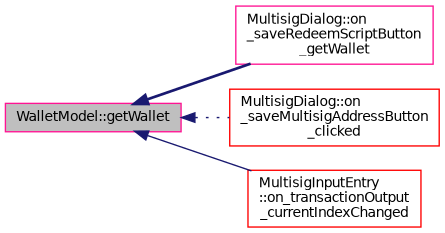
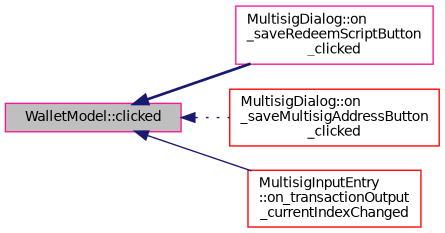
(334, 35) -> (334, 35)
(93, 118) -> (93, 118)
